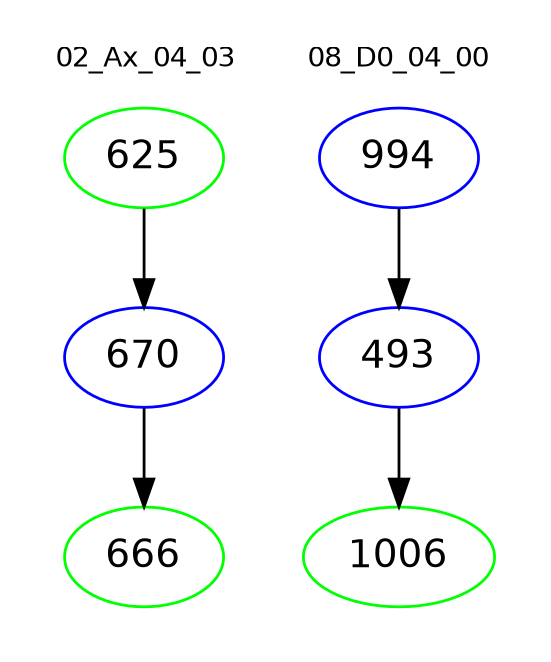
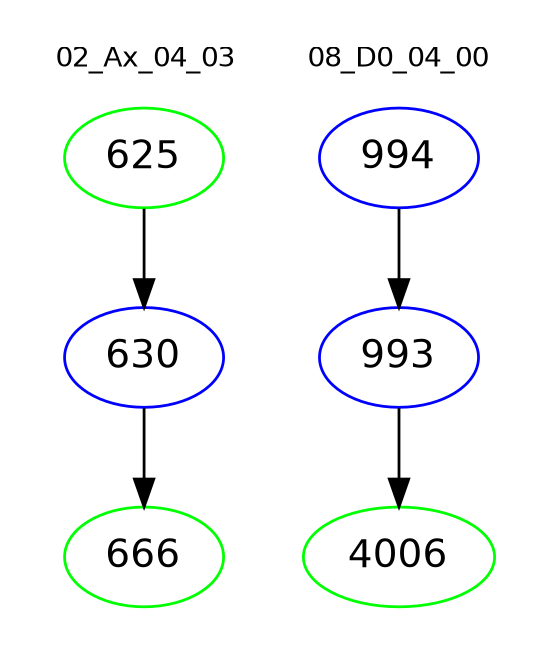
(144, 357) -> (144, 357)
(399, 357) -> (399, 357)
(399, 557) -> (399, 557)
